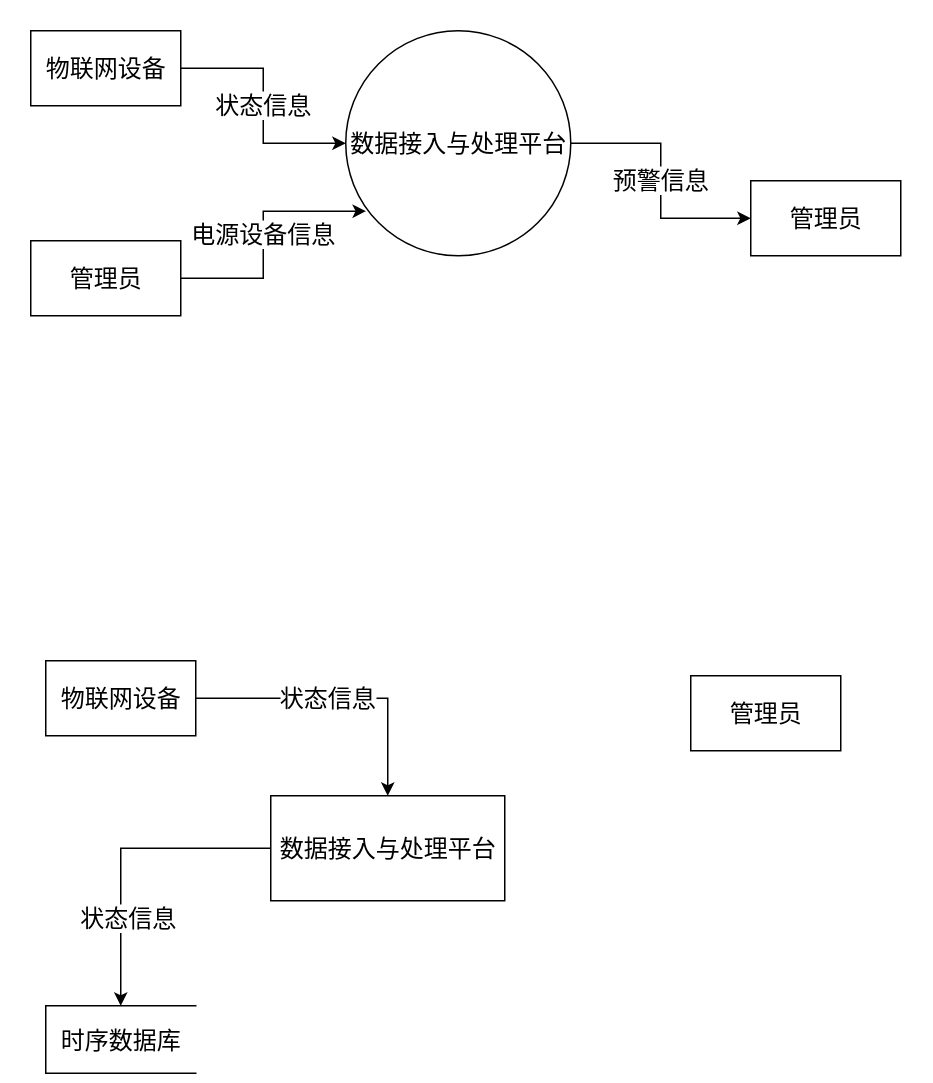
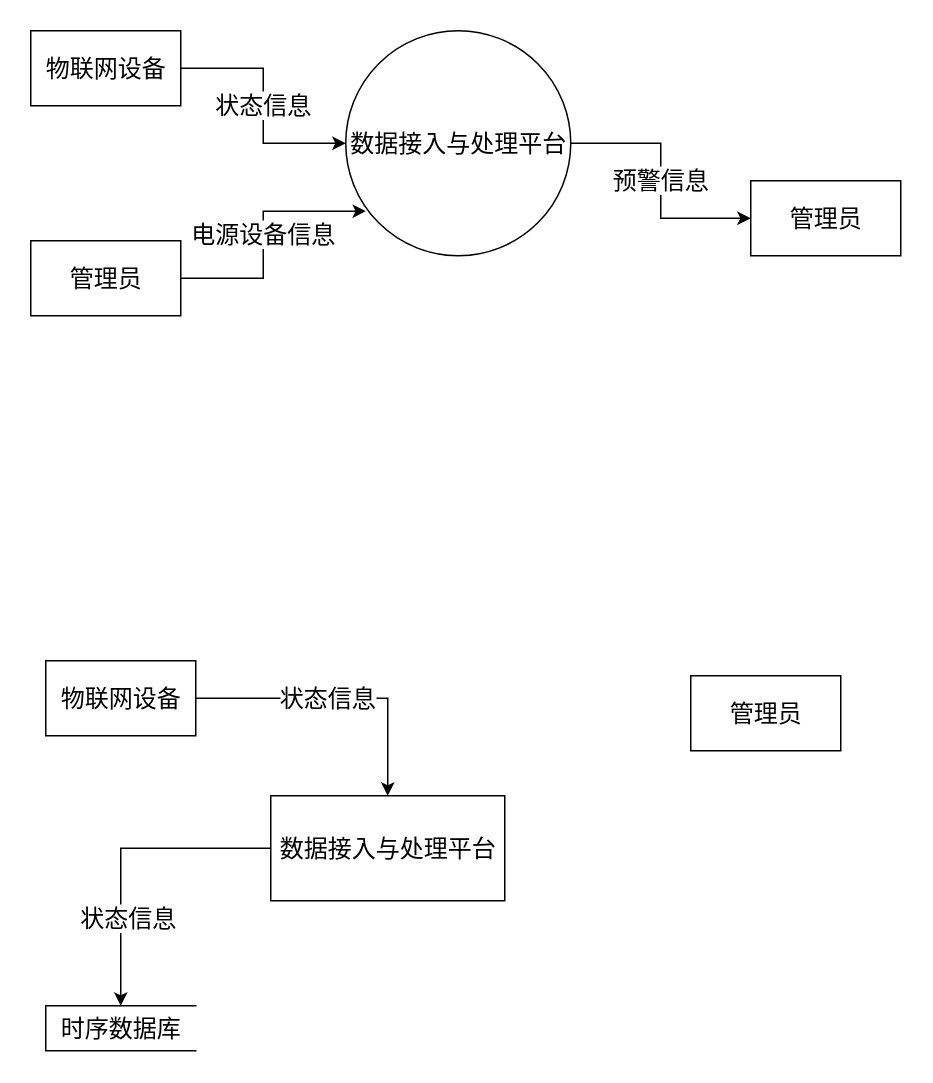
(121, 1040) -> (121, 1028)
